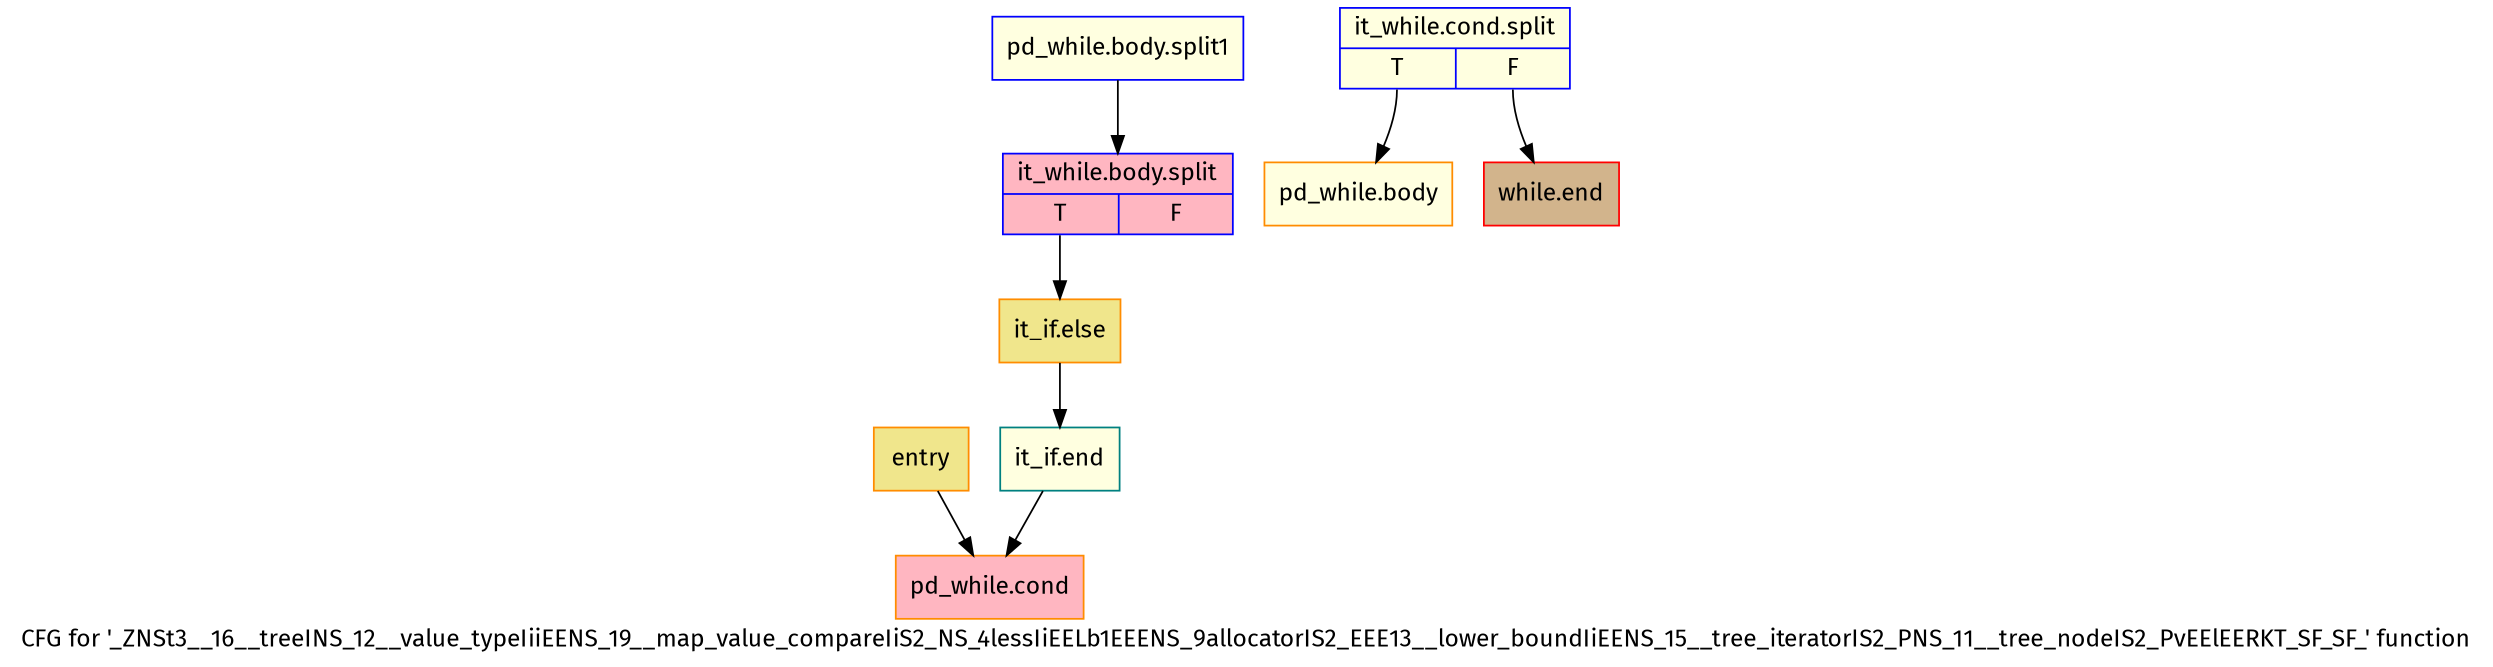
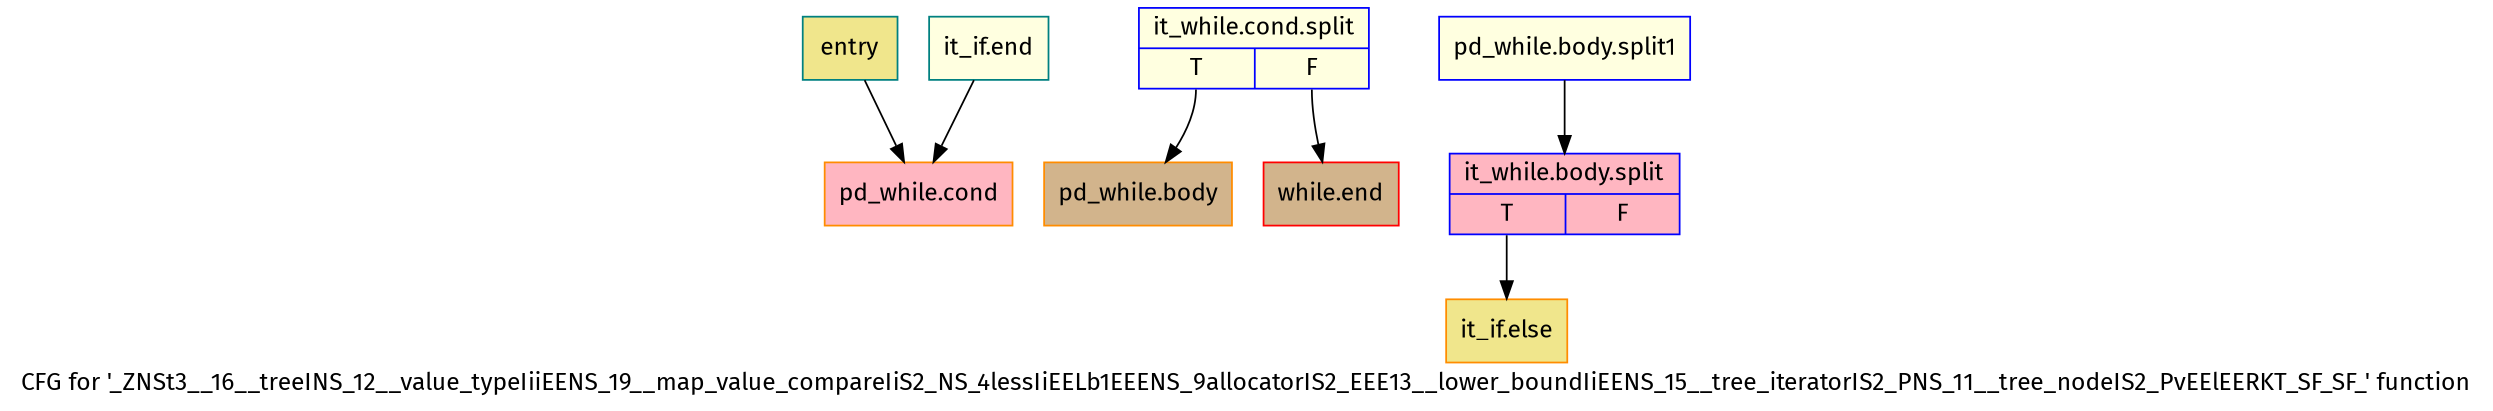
(1358, 194) -> (1138, 194)
(1060, 386) -> none
(921, 459) -> (850, 48)
